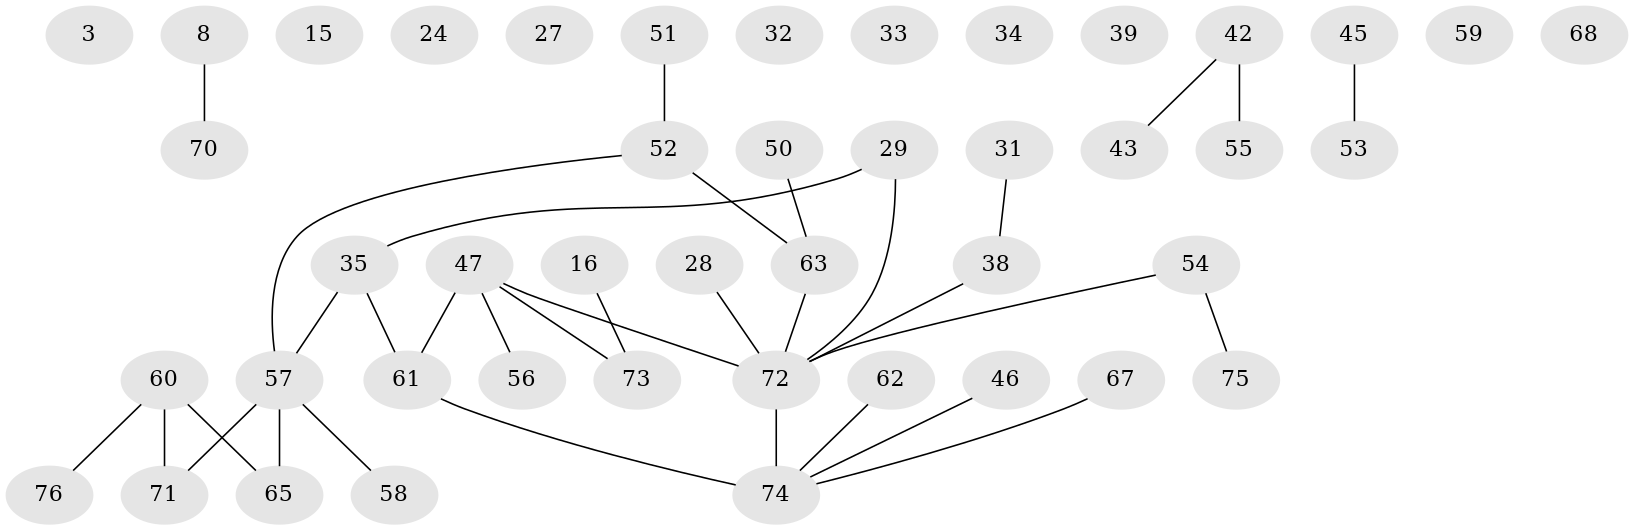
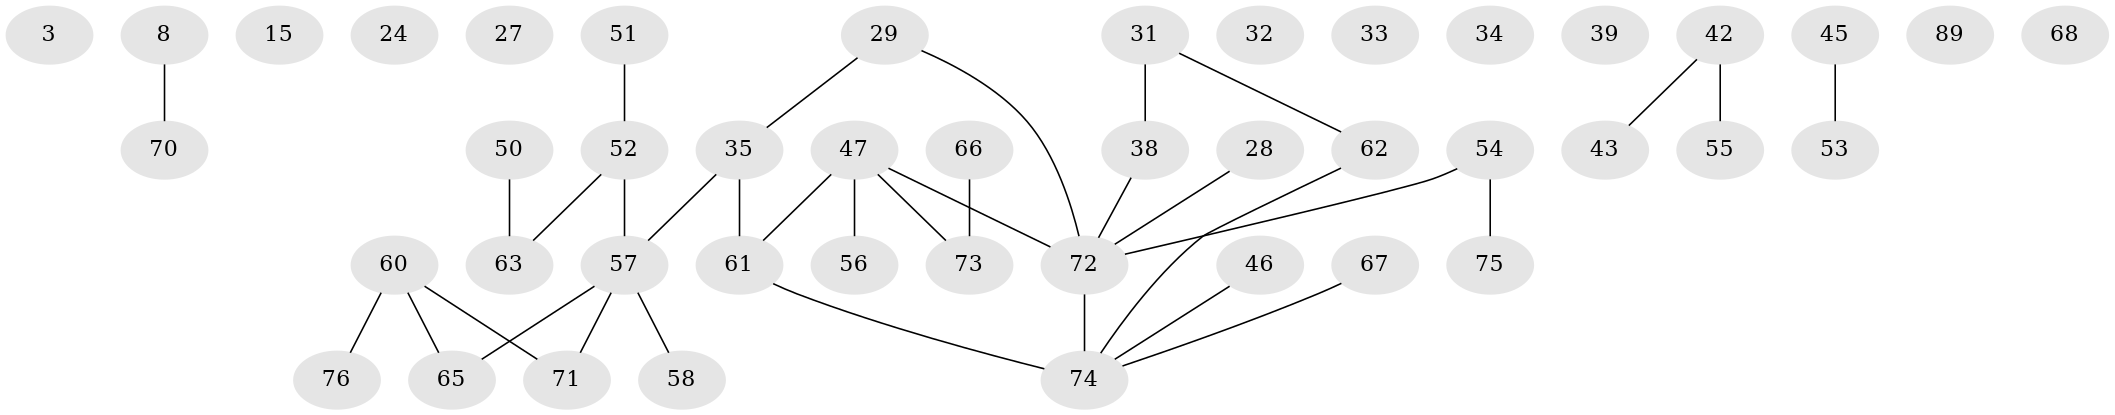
(1469, 35) -> (1950, 35)
none -> (1260, 93)
(585, 265) -> (970, 150)
(795, 323) -> none
